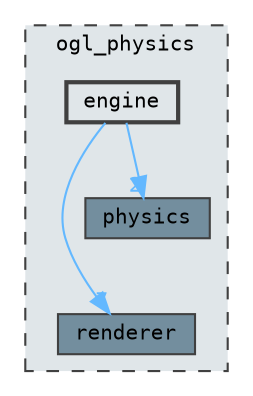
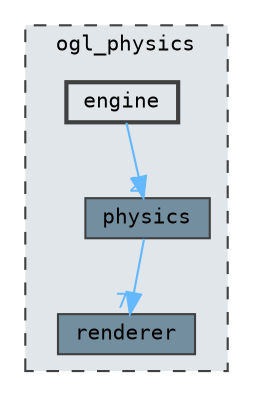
(63, 208) -> (139, 266)
